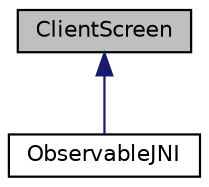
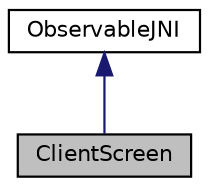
(104, 105) -> (104, 105)
